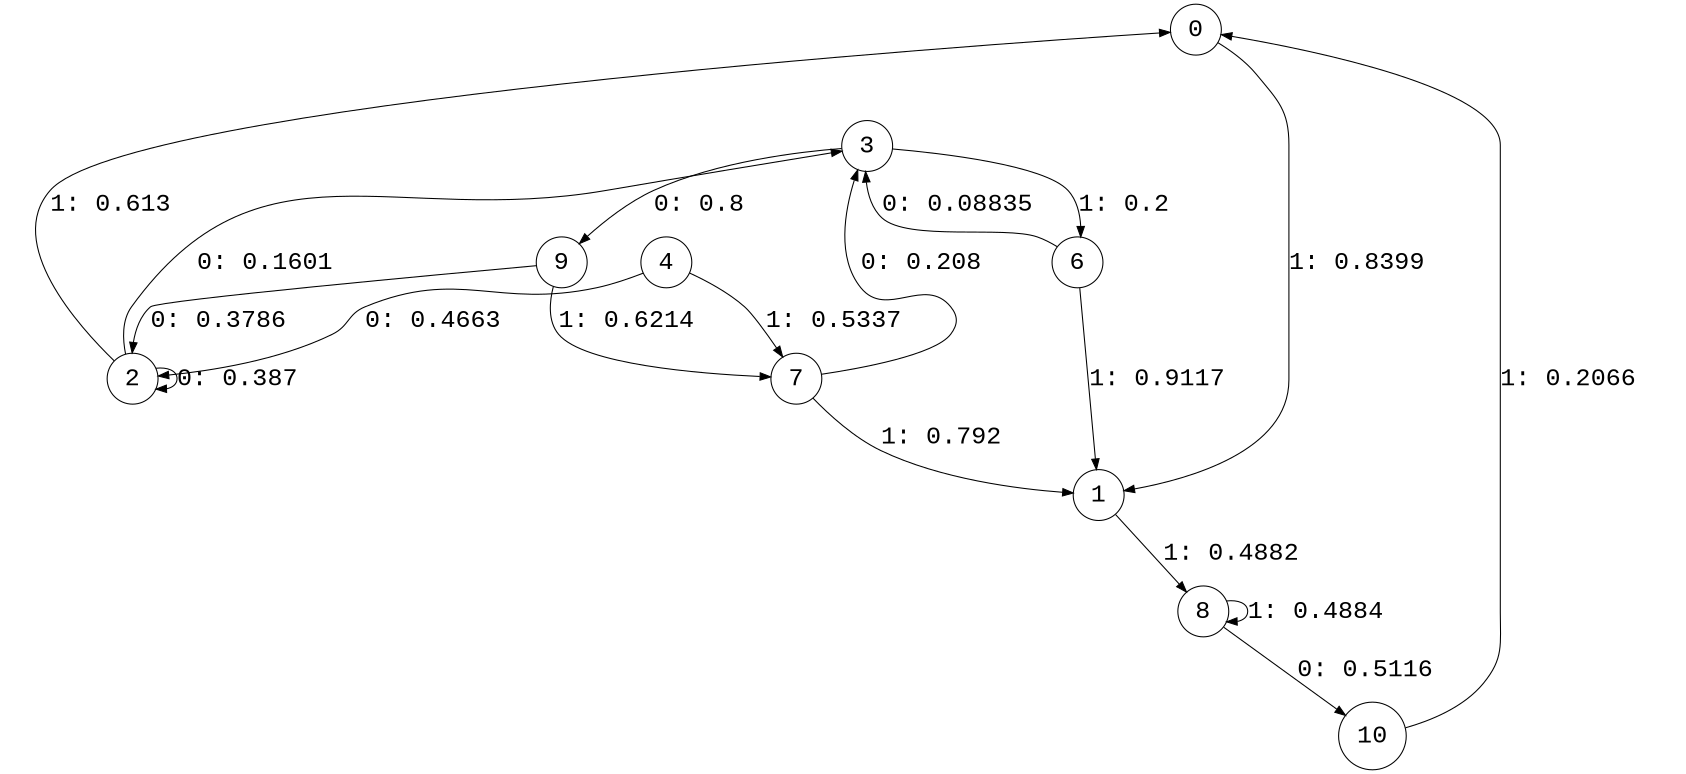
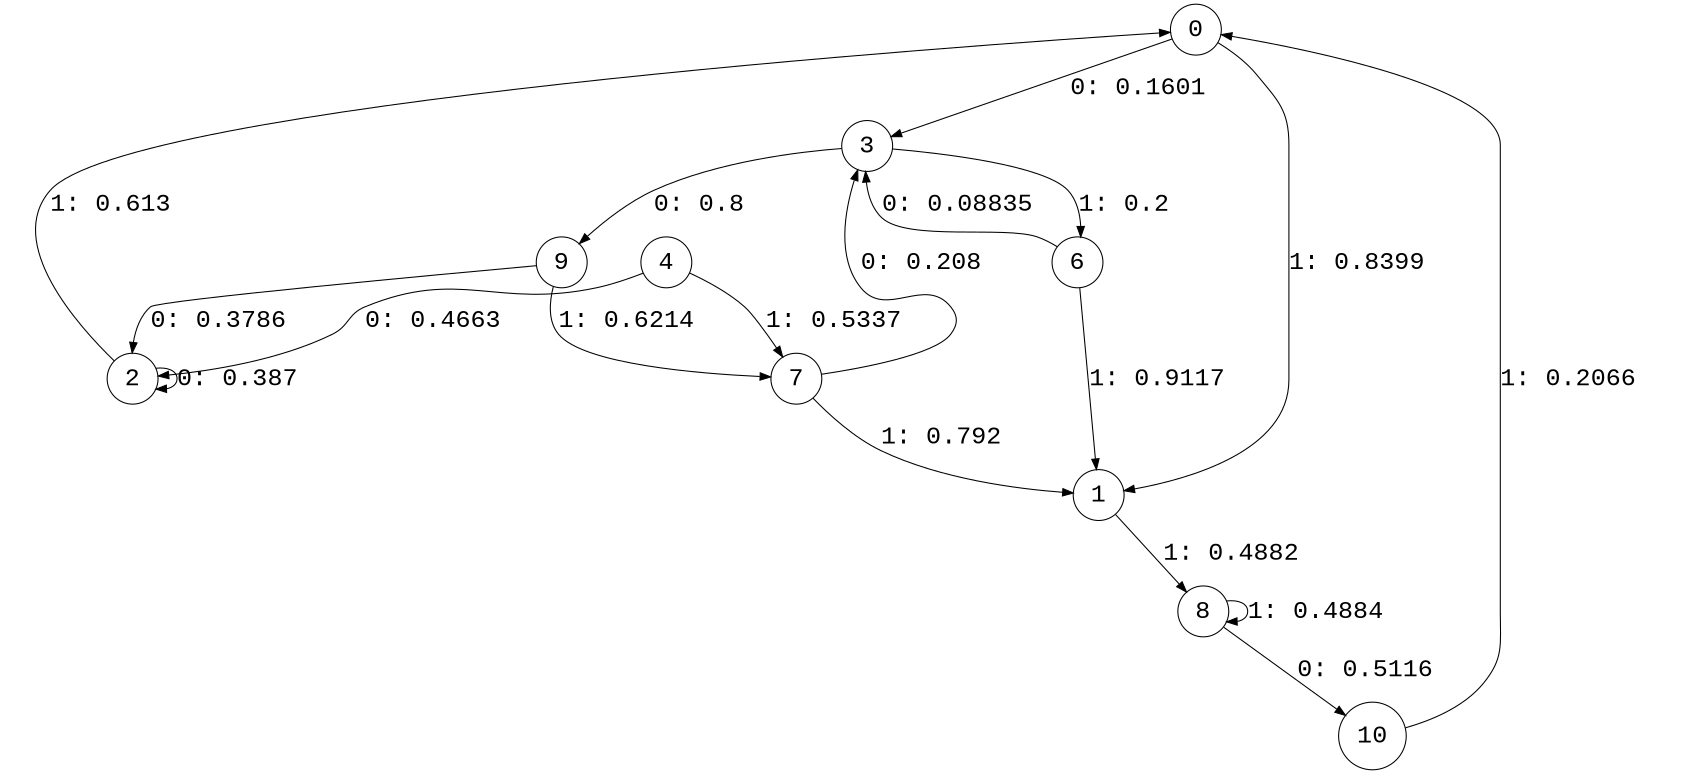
(440, 199) -> (1037, 86)
